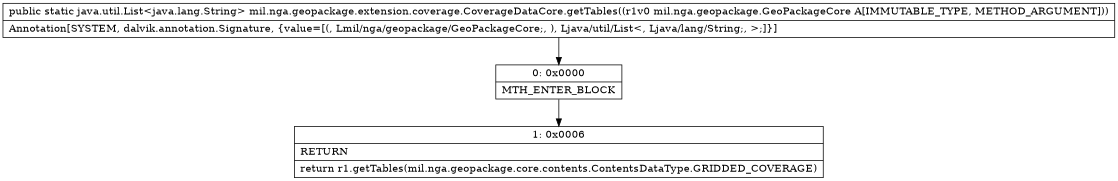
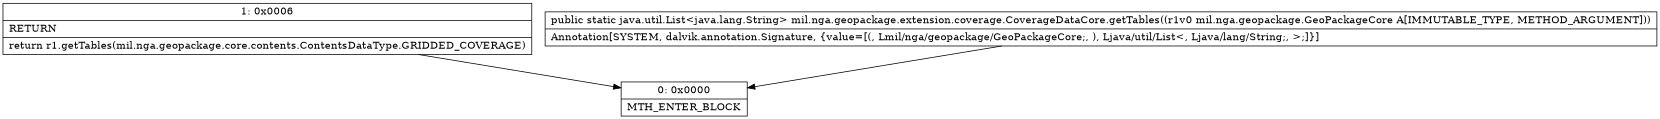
(559, 109) -> (516, 71)
